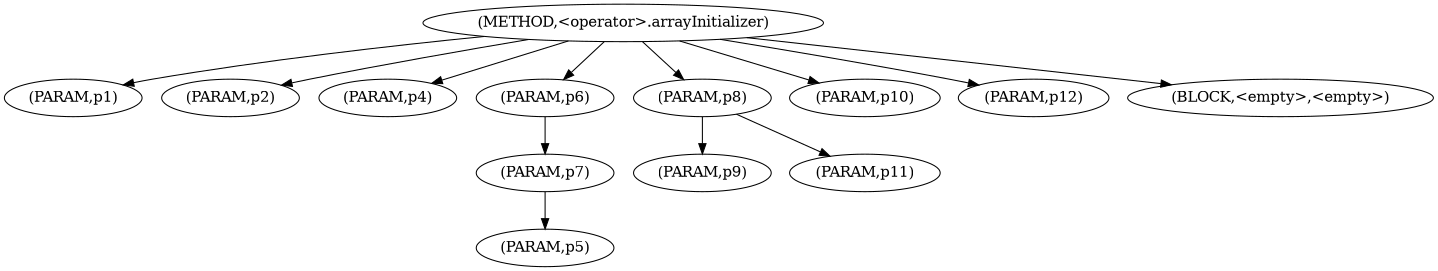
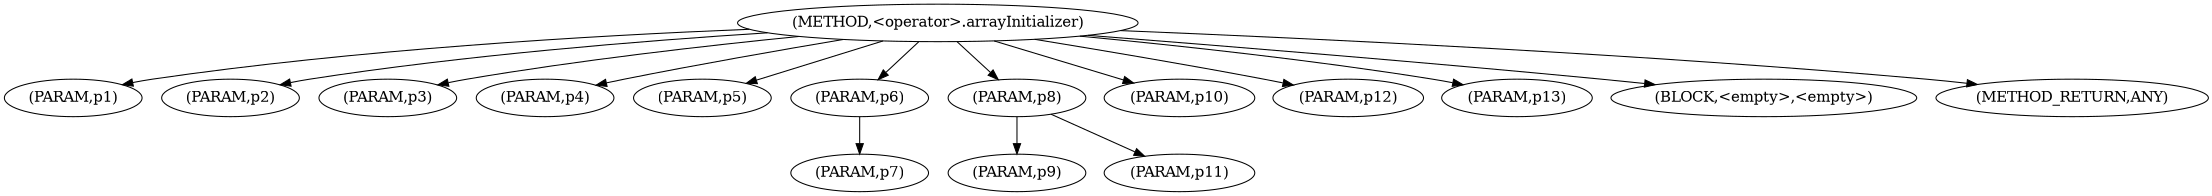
none -> (388, 98)
none -> (1517, 98)
none -> (2072, 98)
(545, 205) -> (820, 61)
